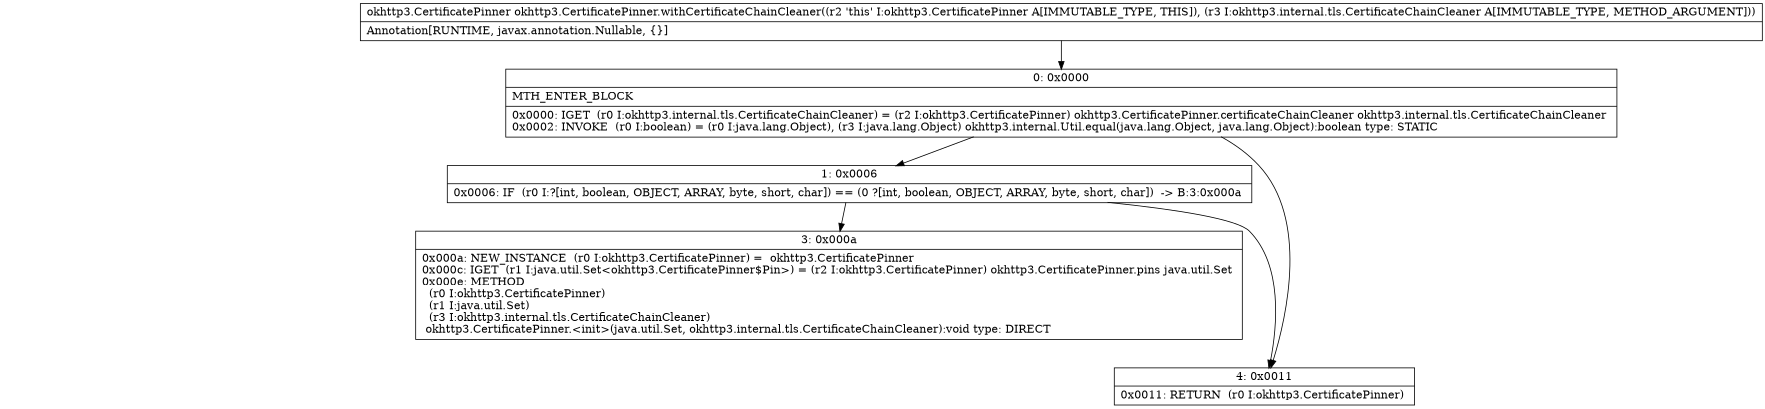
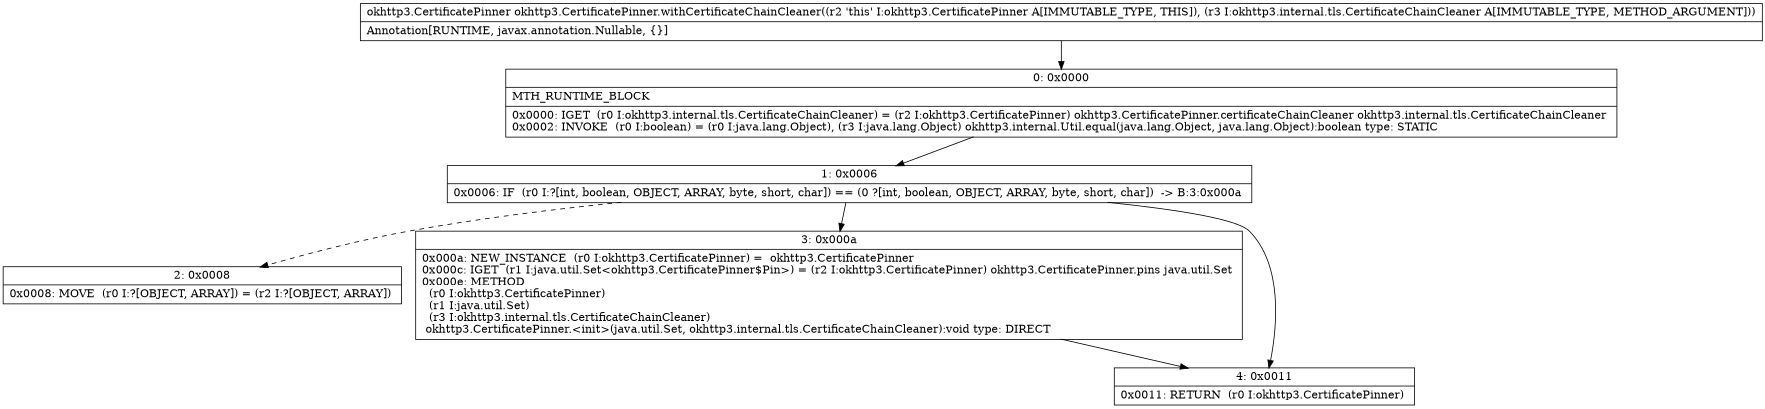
(573, 96) -> (581, 96)
(1288, 236) -> (1121, 353)
none -> (202, 285)
